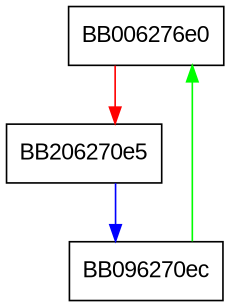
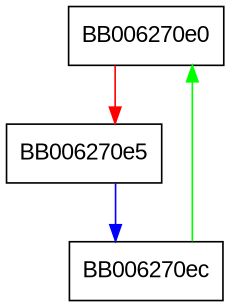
(146, 36) -> (146, 36)
(84, 154) -> (84, 154)
(146, 271) -> (146, 271)
